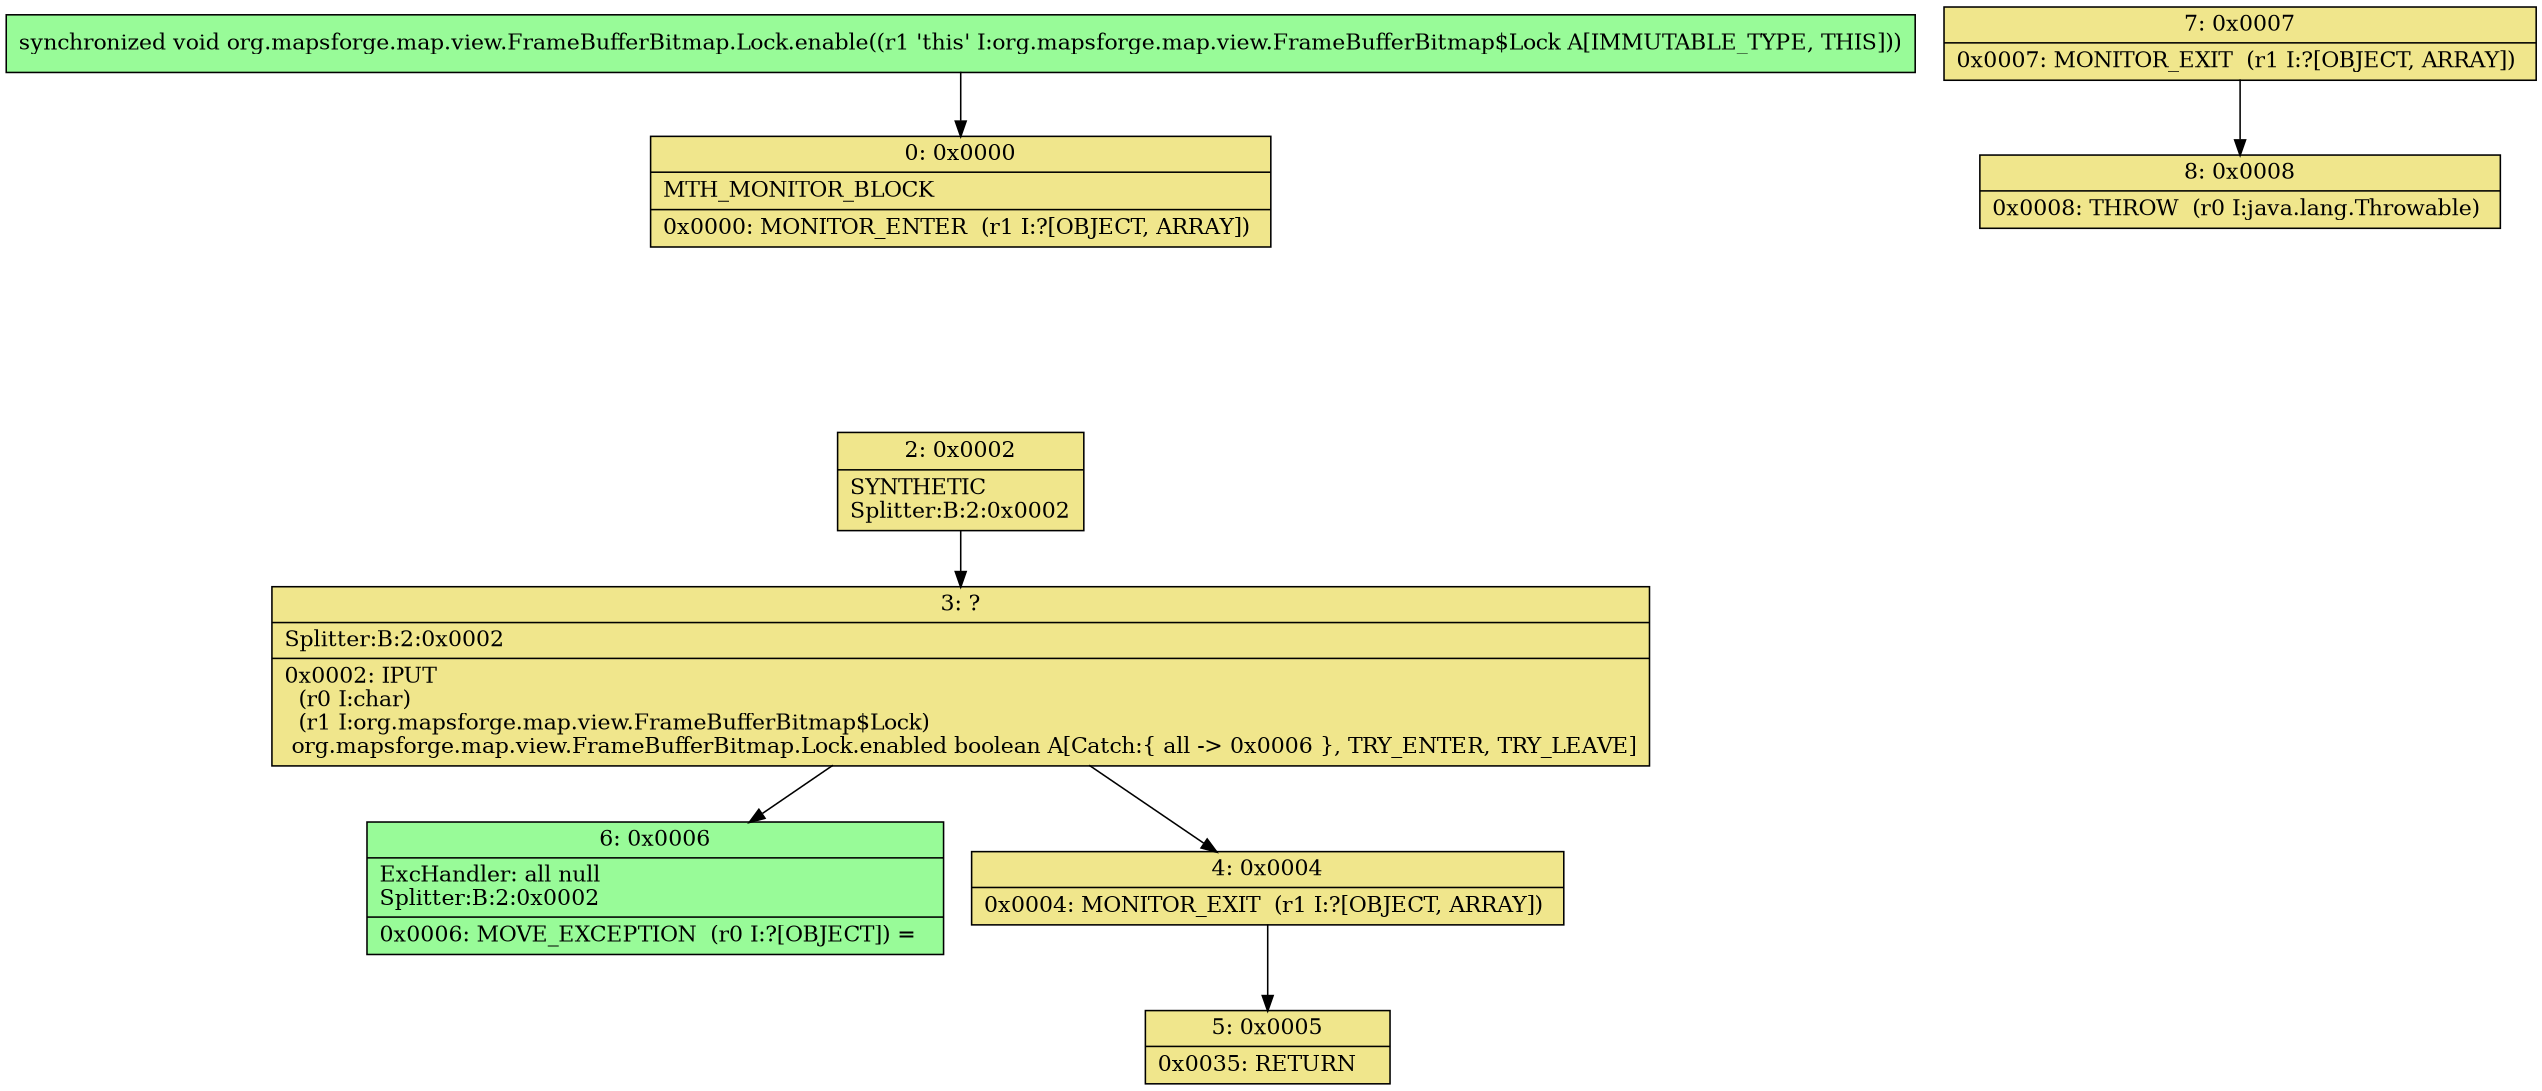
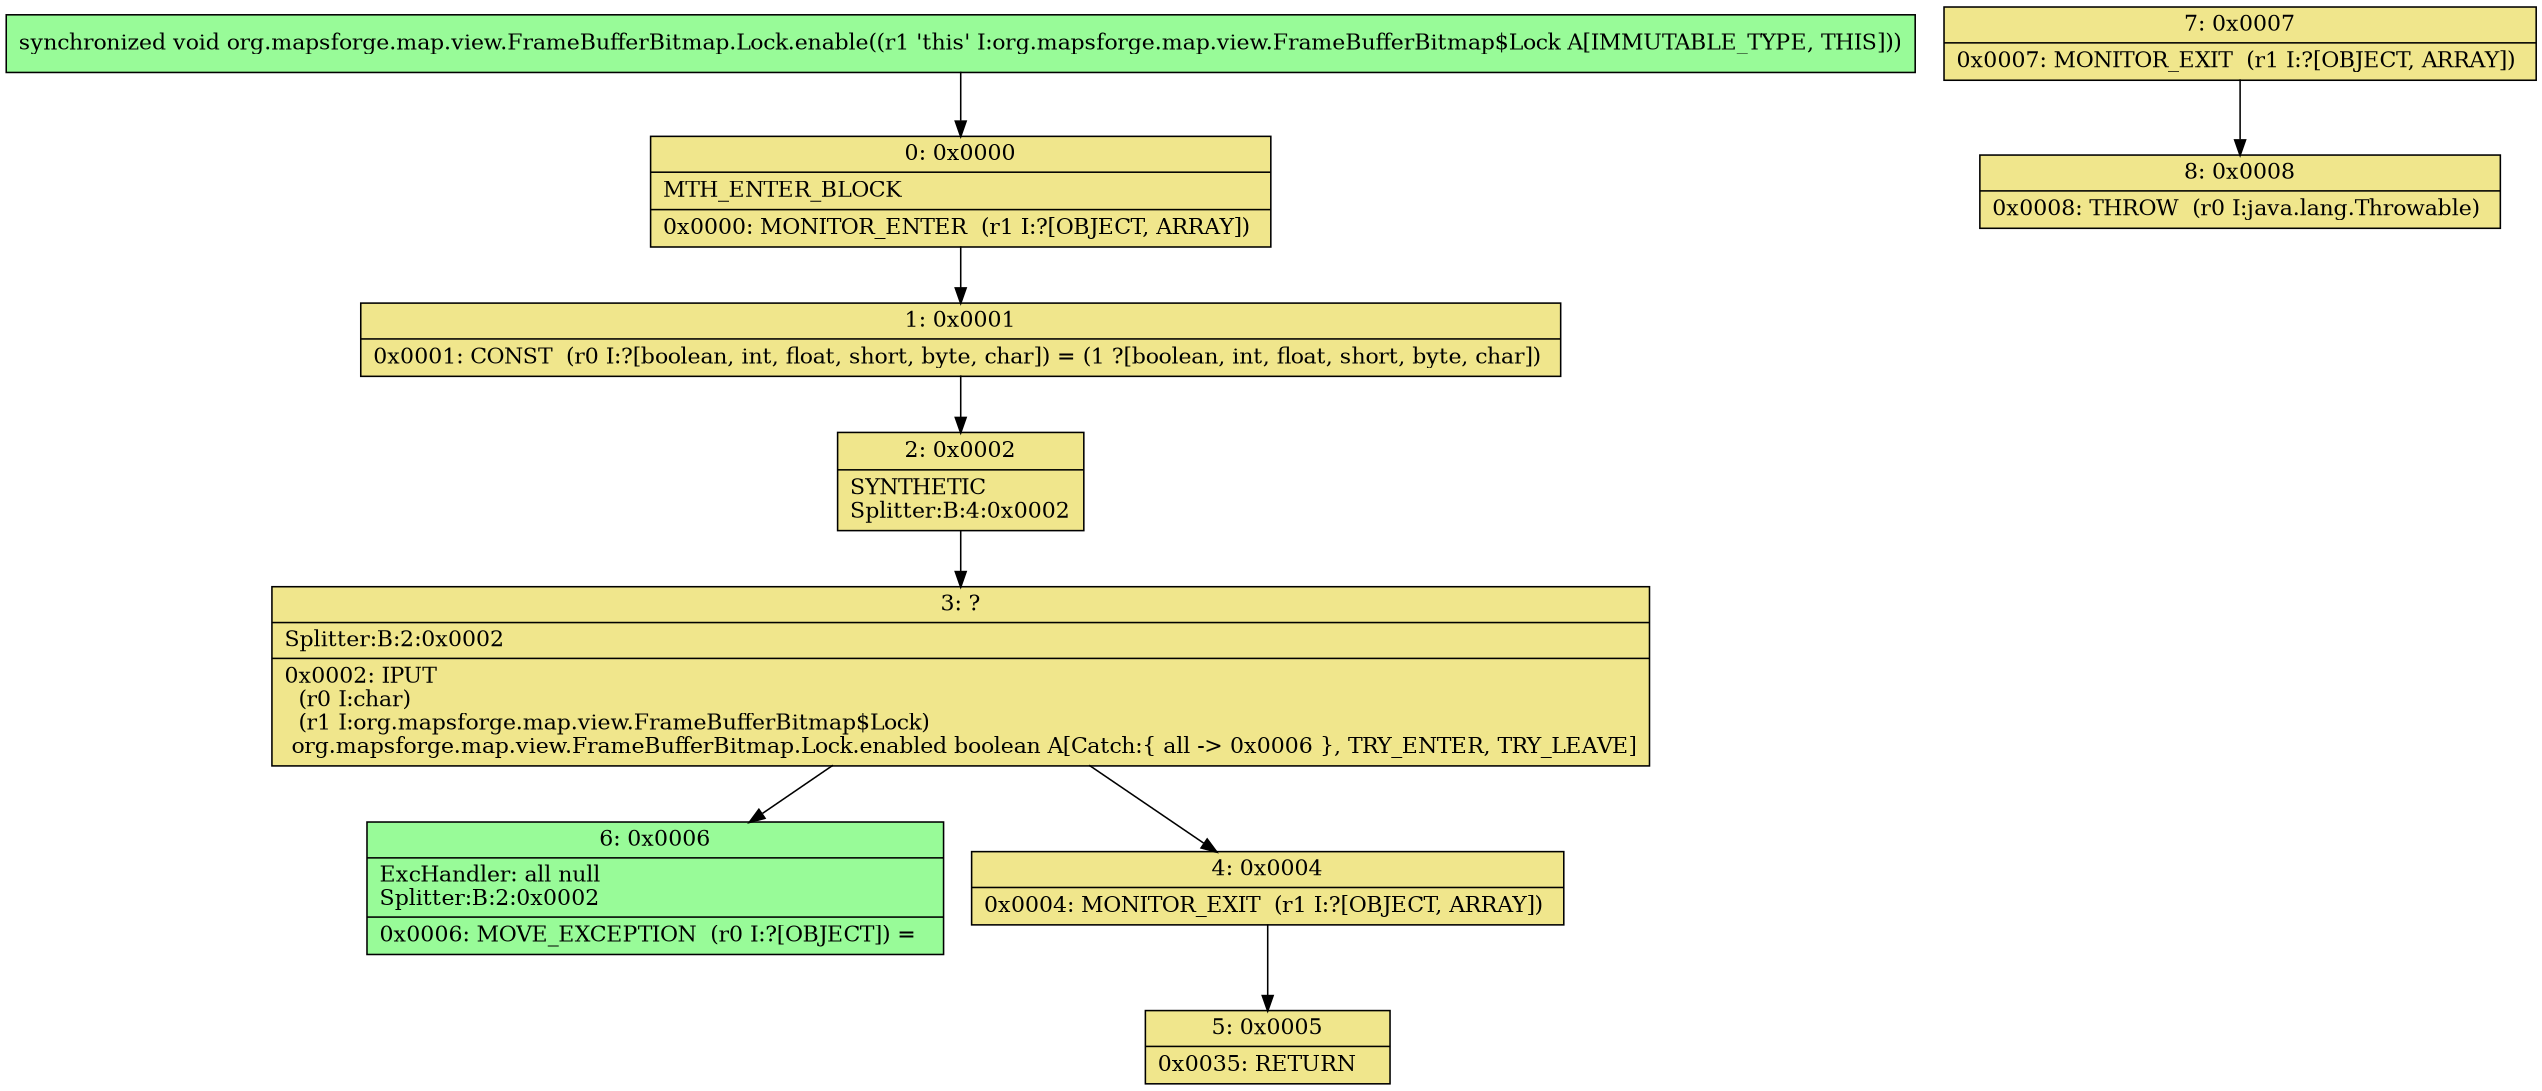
(799, 190) -> (783, 190)
none -> (961, 340)
(961, 511) -> (961, 511)
